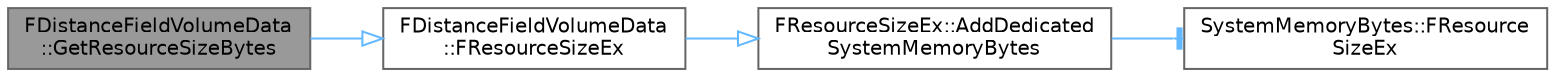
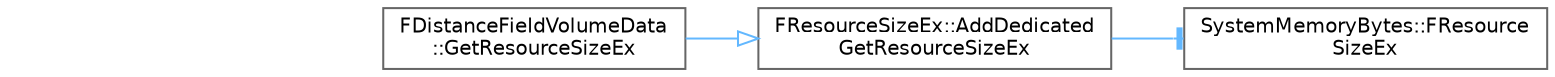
(159, 39) -> none
(534, 39) -> (534, 39)
(935, 39) -> (935, 39)
